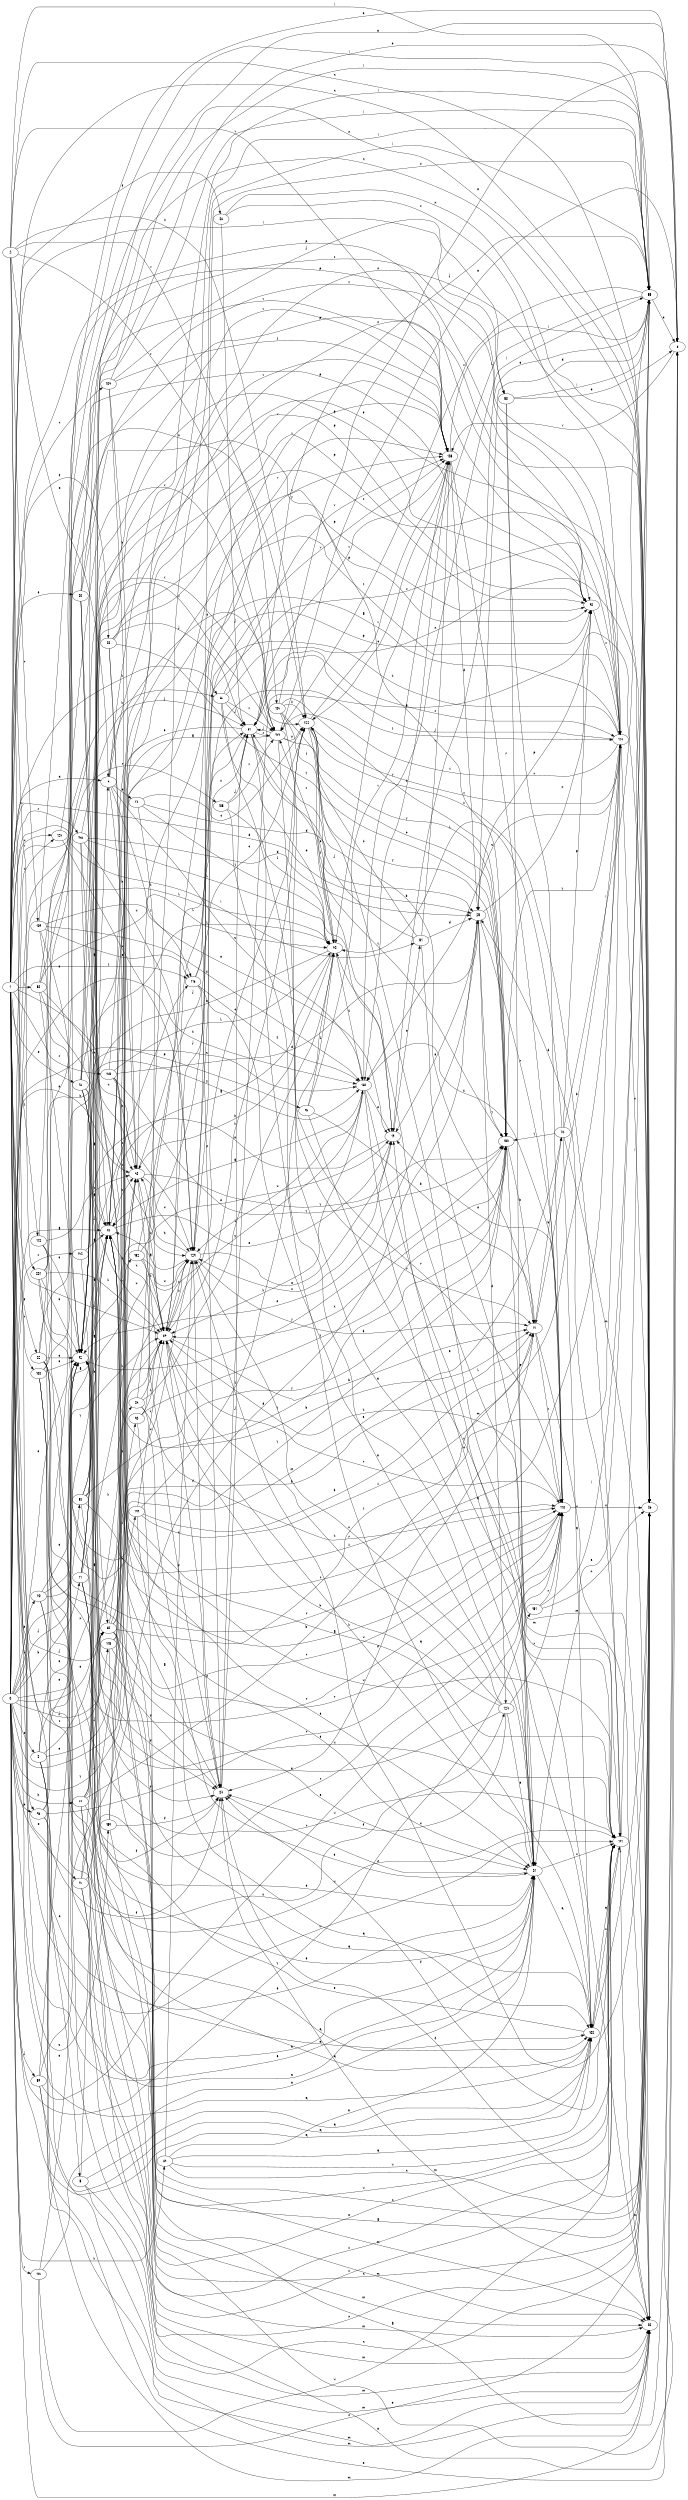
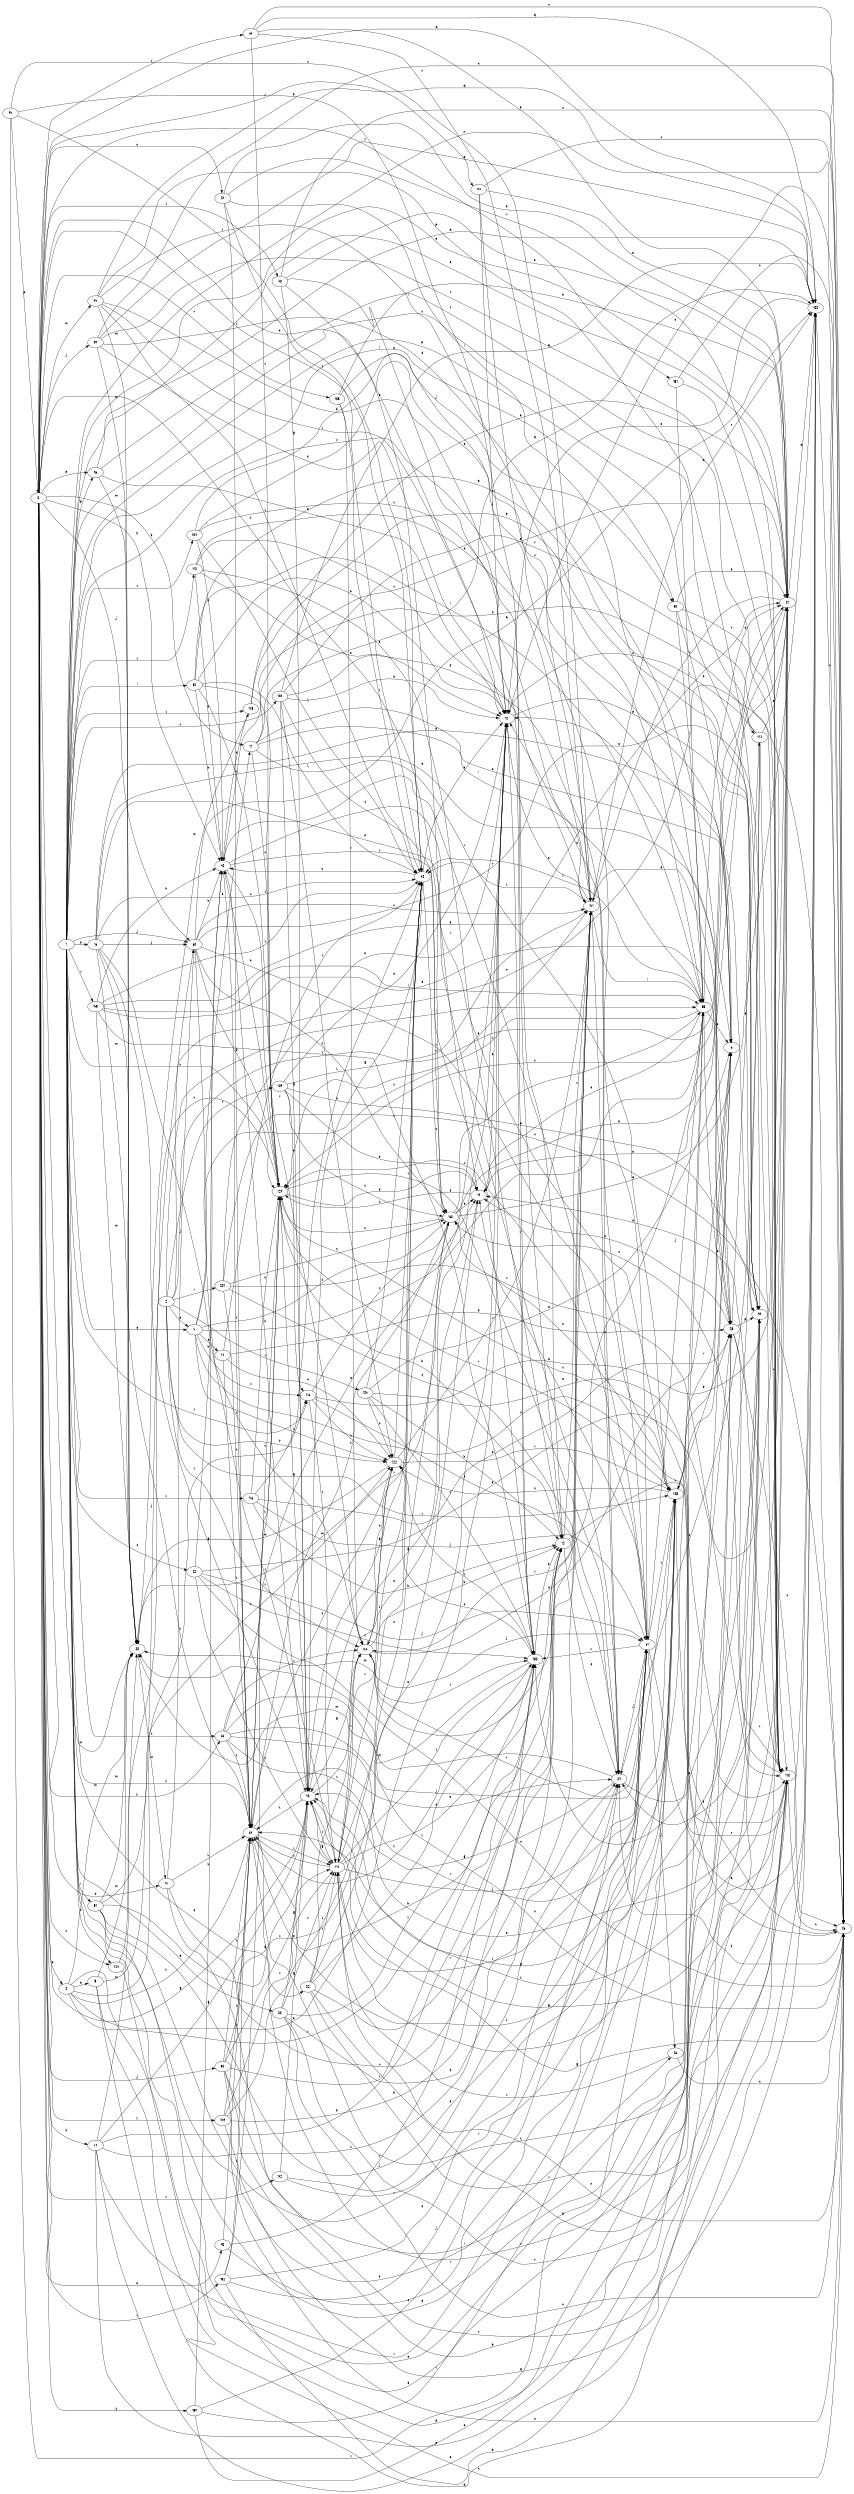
(309, 341) -> (304, 708)
(229, 474) -> (663, 1867)
(69, 935) -> (663, 673)
(100, 1005) -> (216, 1025)
(87, 1034) -> (297, 1245)
(261, 1036) -> (243, 1781)
(407, 1040) -> (403, 1686)
(207, 1081) -> (365, 802)
(547, 1241) -> (506, 608)
(15, 1245) -> (24, 304)
(407, 1269) -> (465, 1582)
(125, 1411) -> (231, 788)
(137, 1511) -> (223, 2120)
(328, 1513) -> (712, 1029)
none -> (401, 1524)
(606, 1939) -> none
(368, 2200) -> (791, 66)
(186, 2359) -> (152, 1765)
